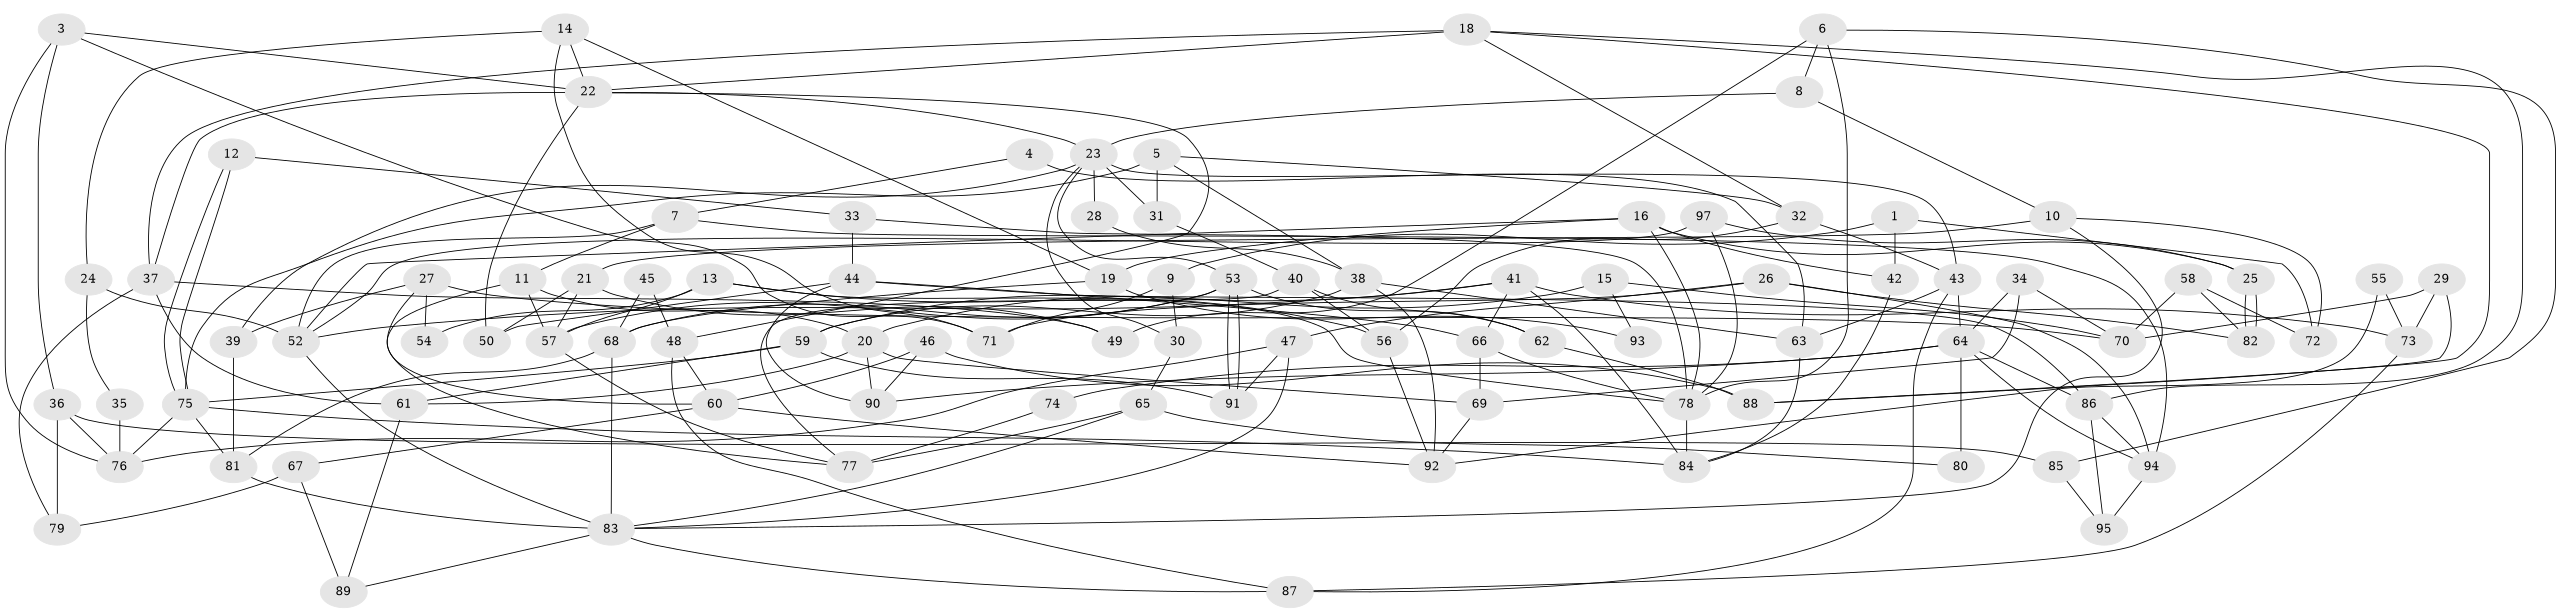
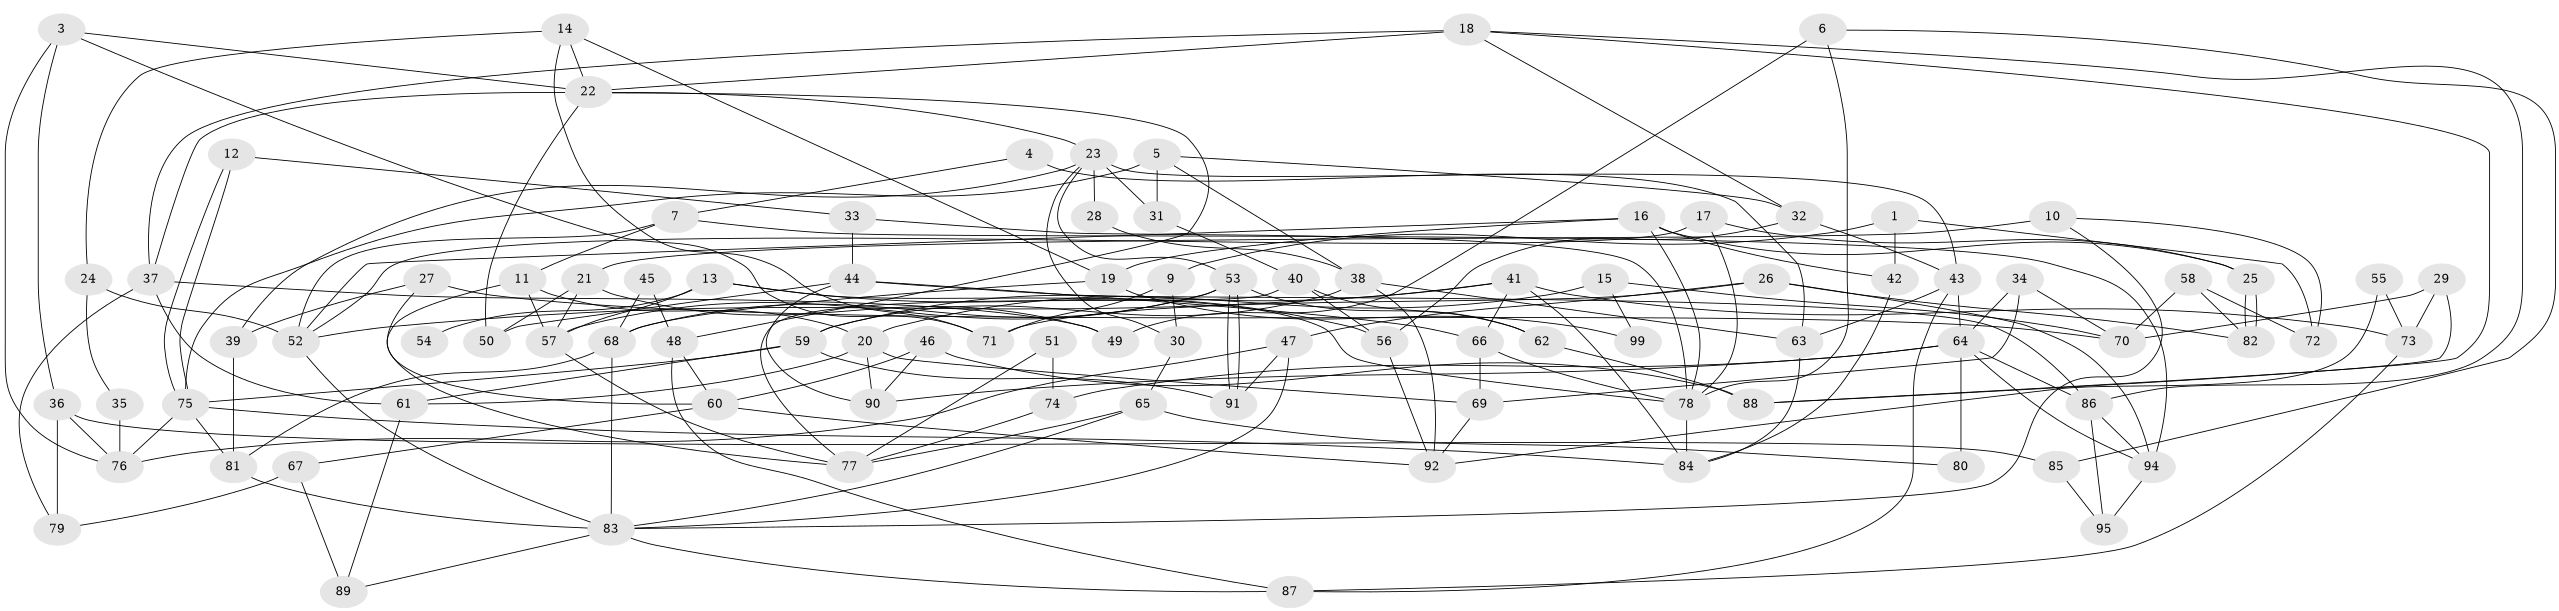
(1799, 92) -> none
(1704, 217) -> (1704, 217)
(426, 312) -> none
none -> (1053, 342)
(1638, 342) -> (1638, 342)
